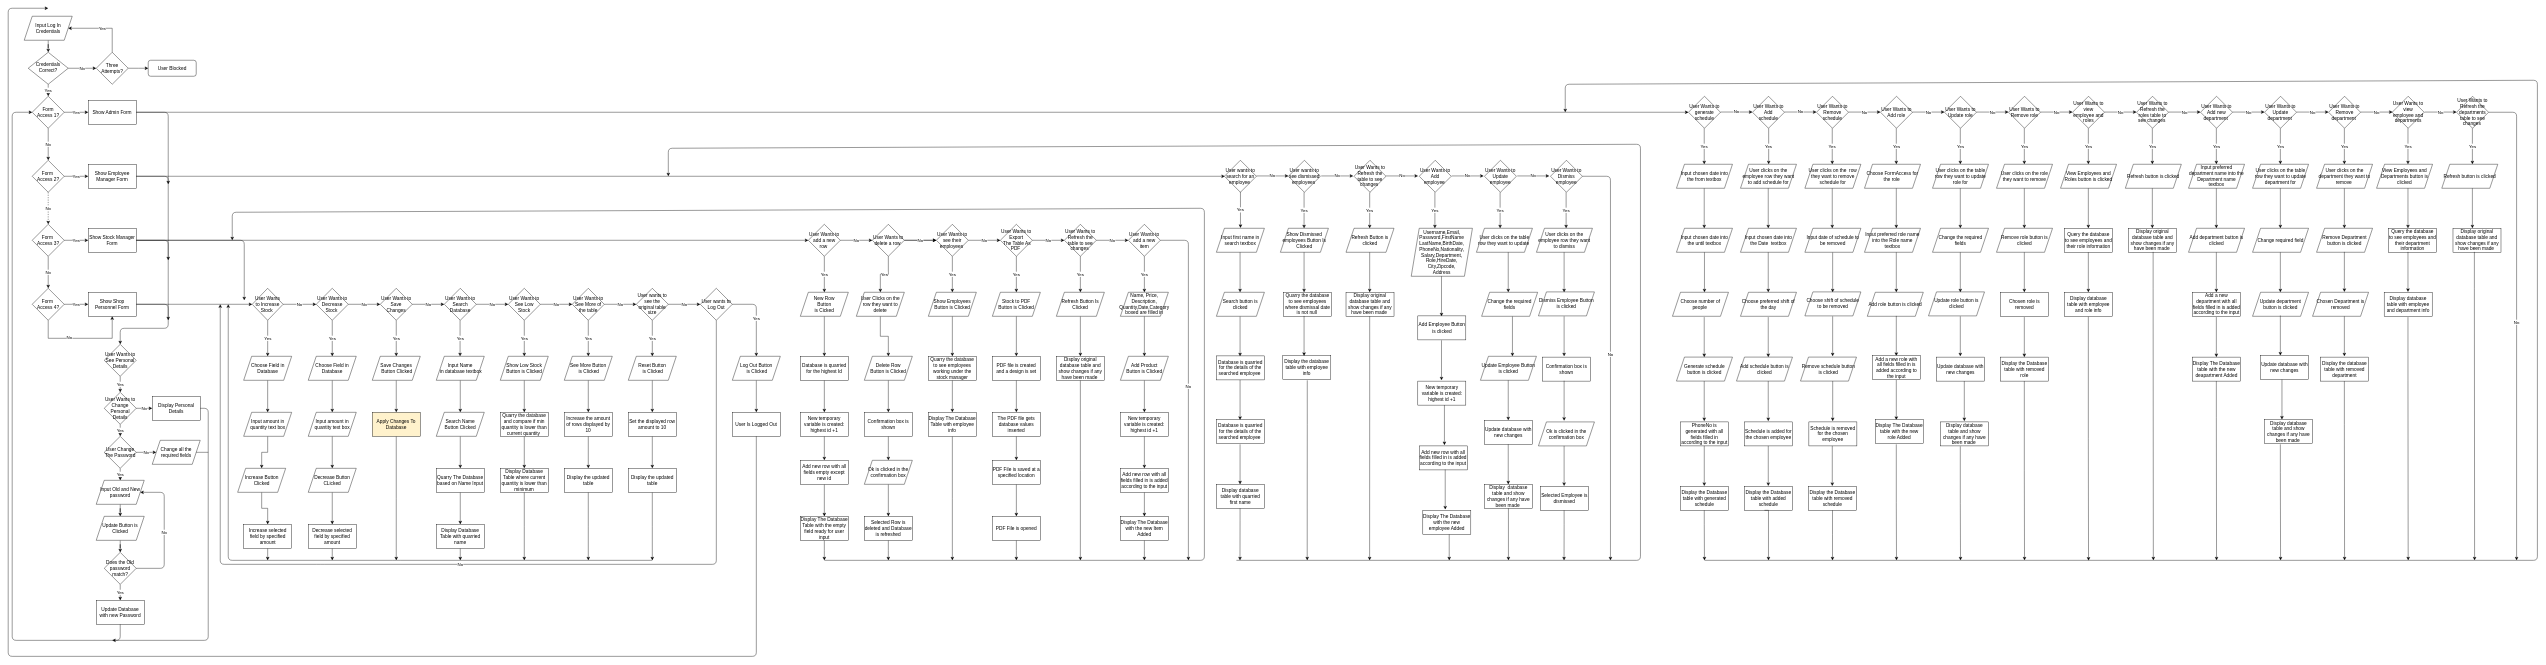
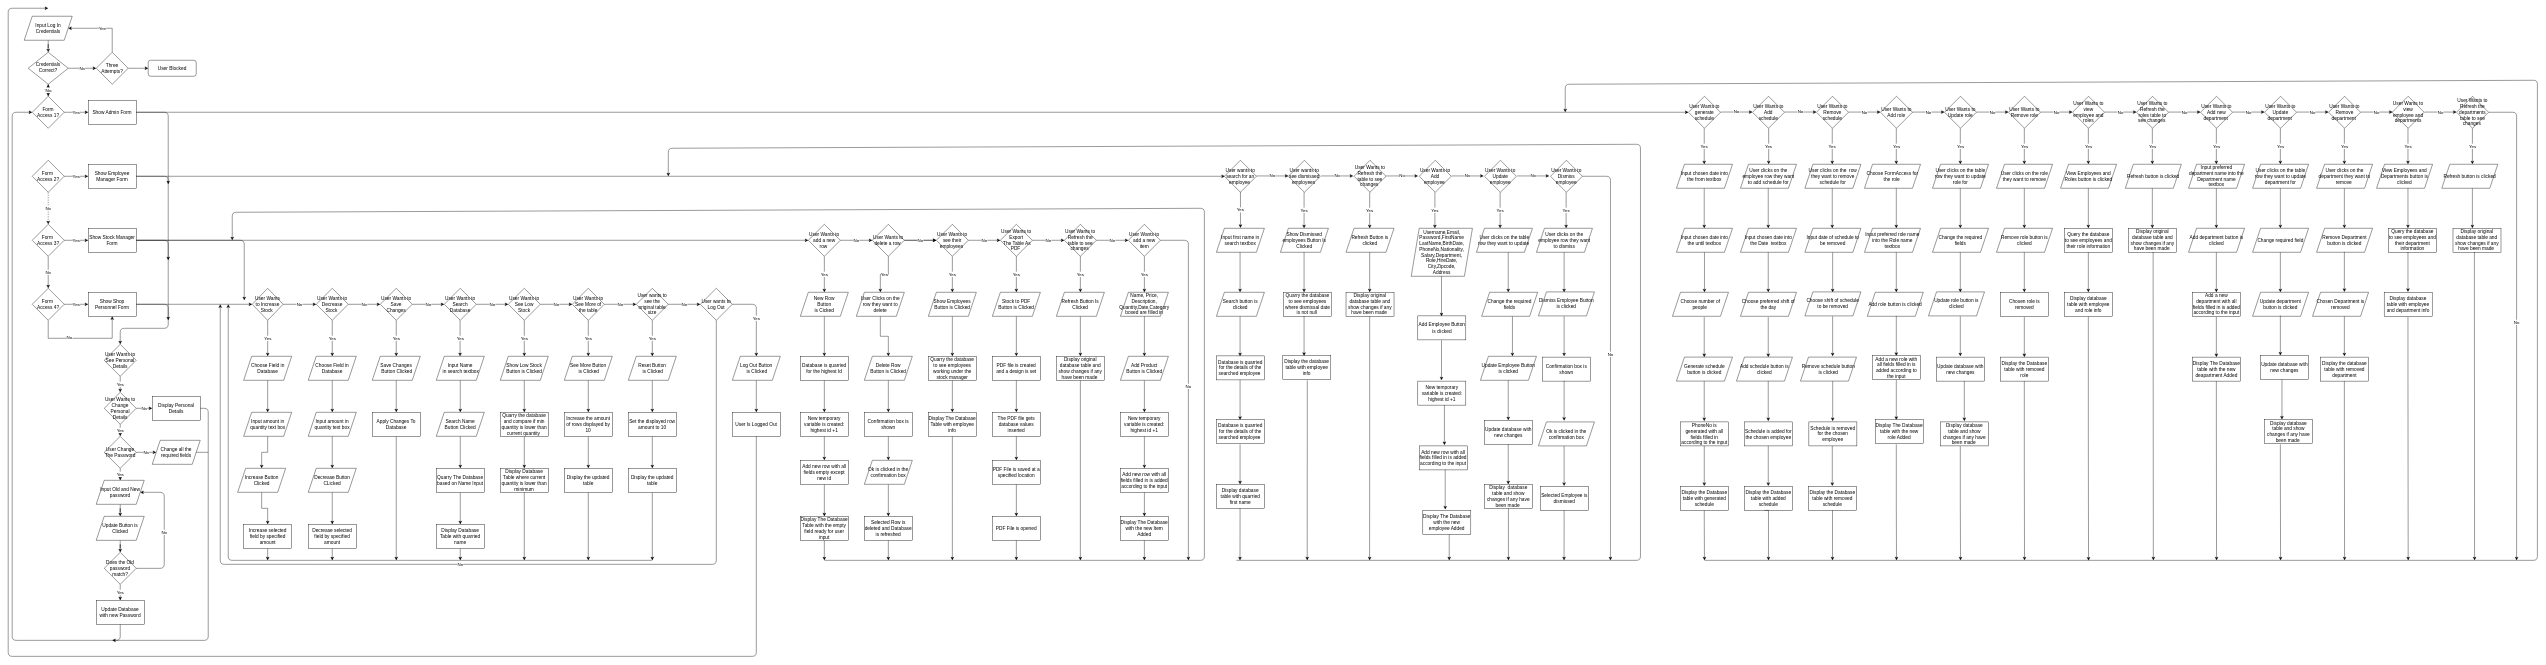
(48, 143) -> (48, 95)
(460, 368) -> (460, 368)
(396, 424) -> (396, 424)
